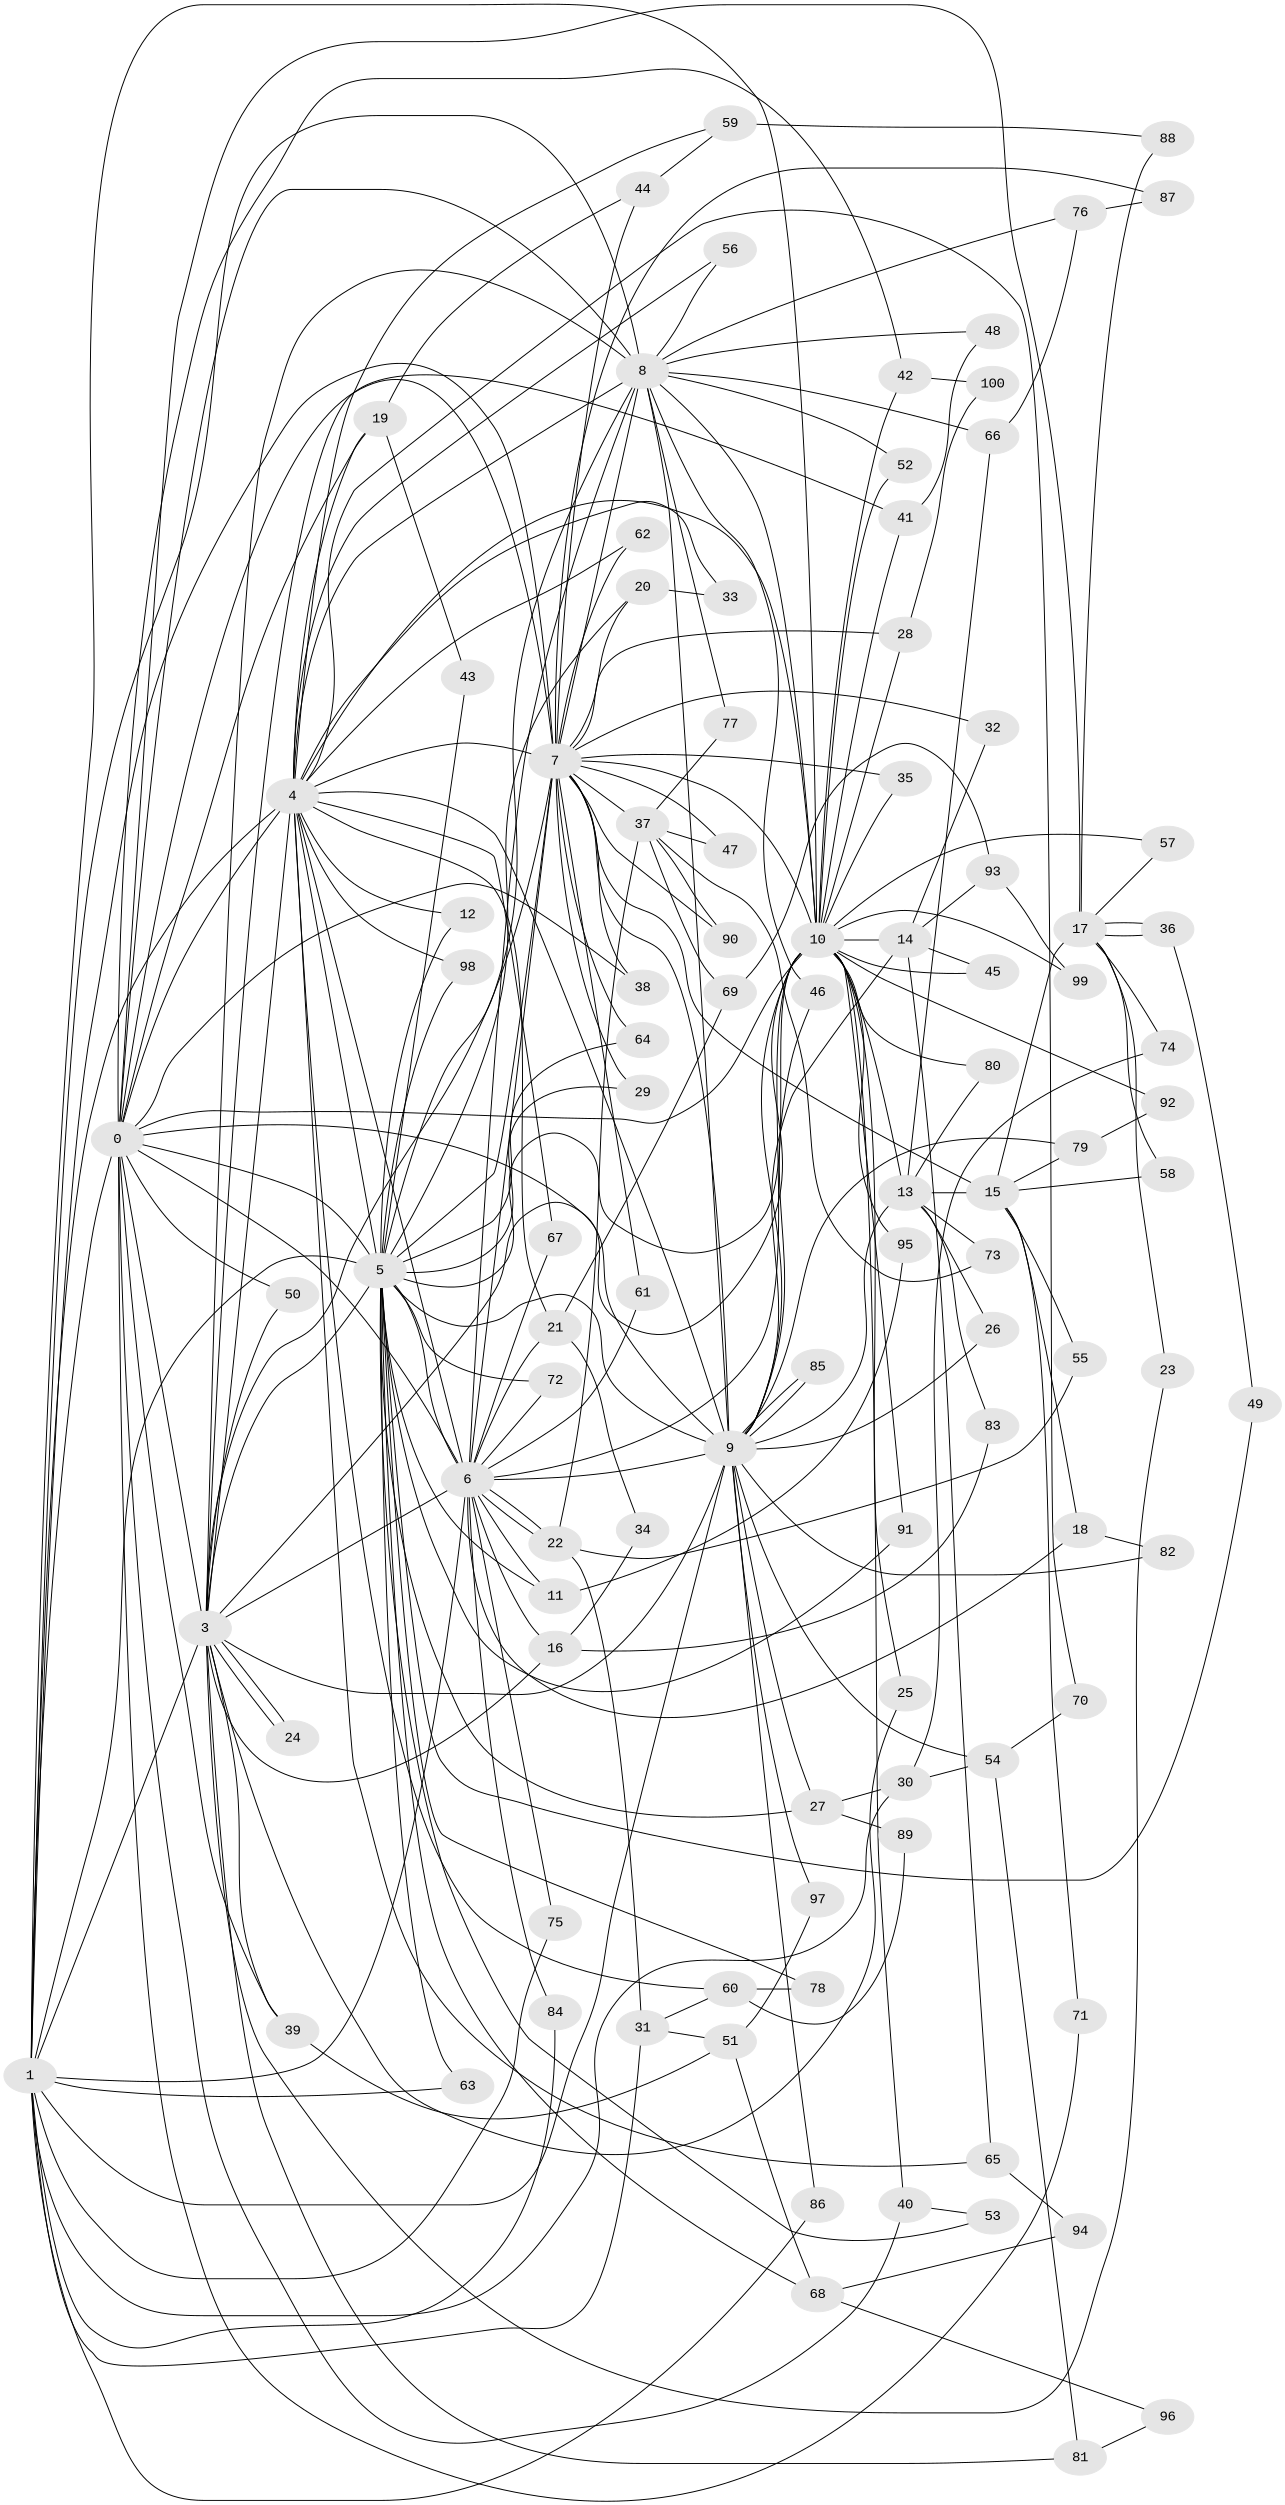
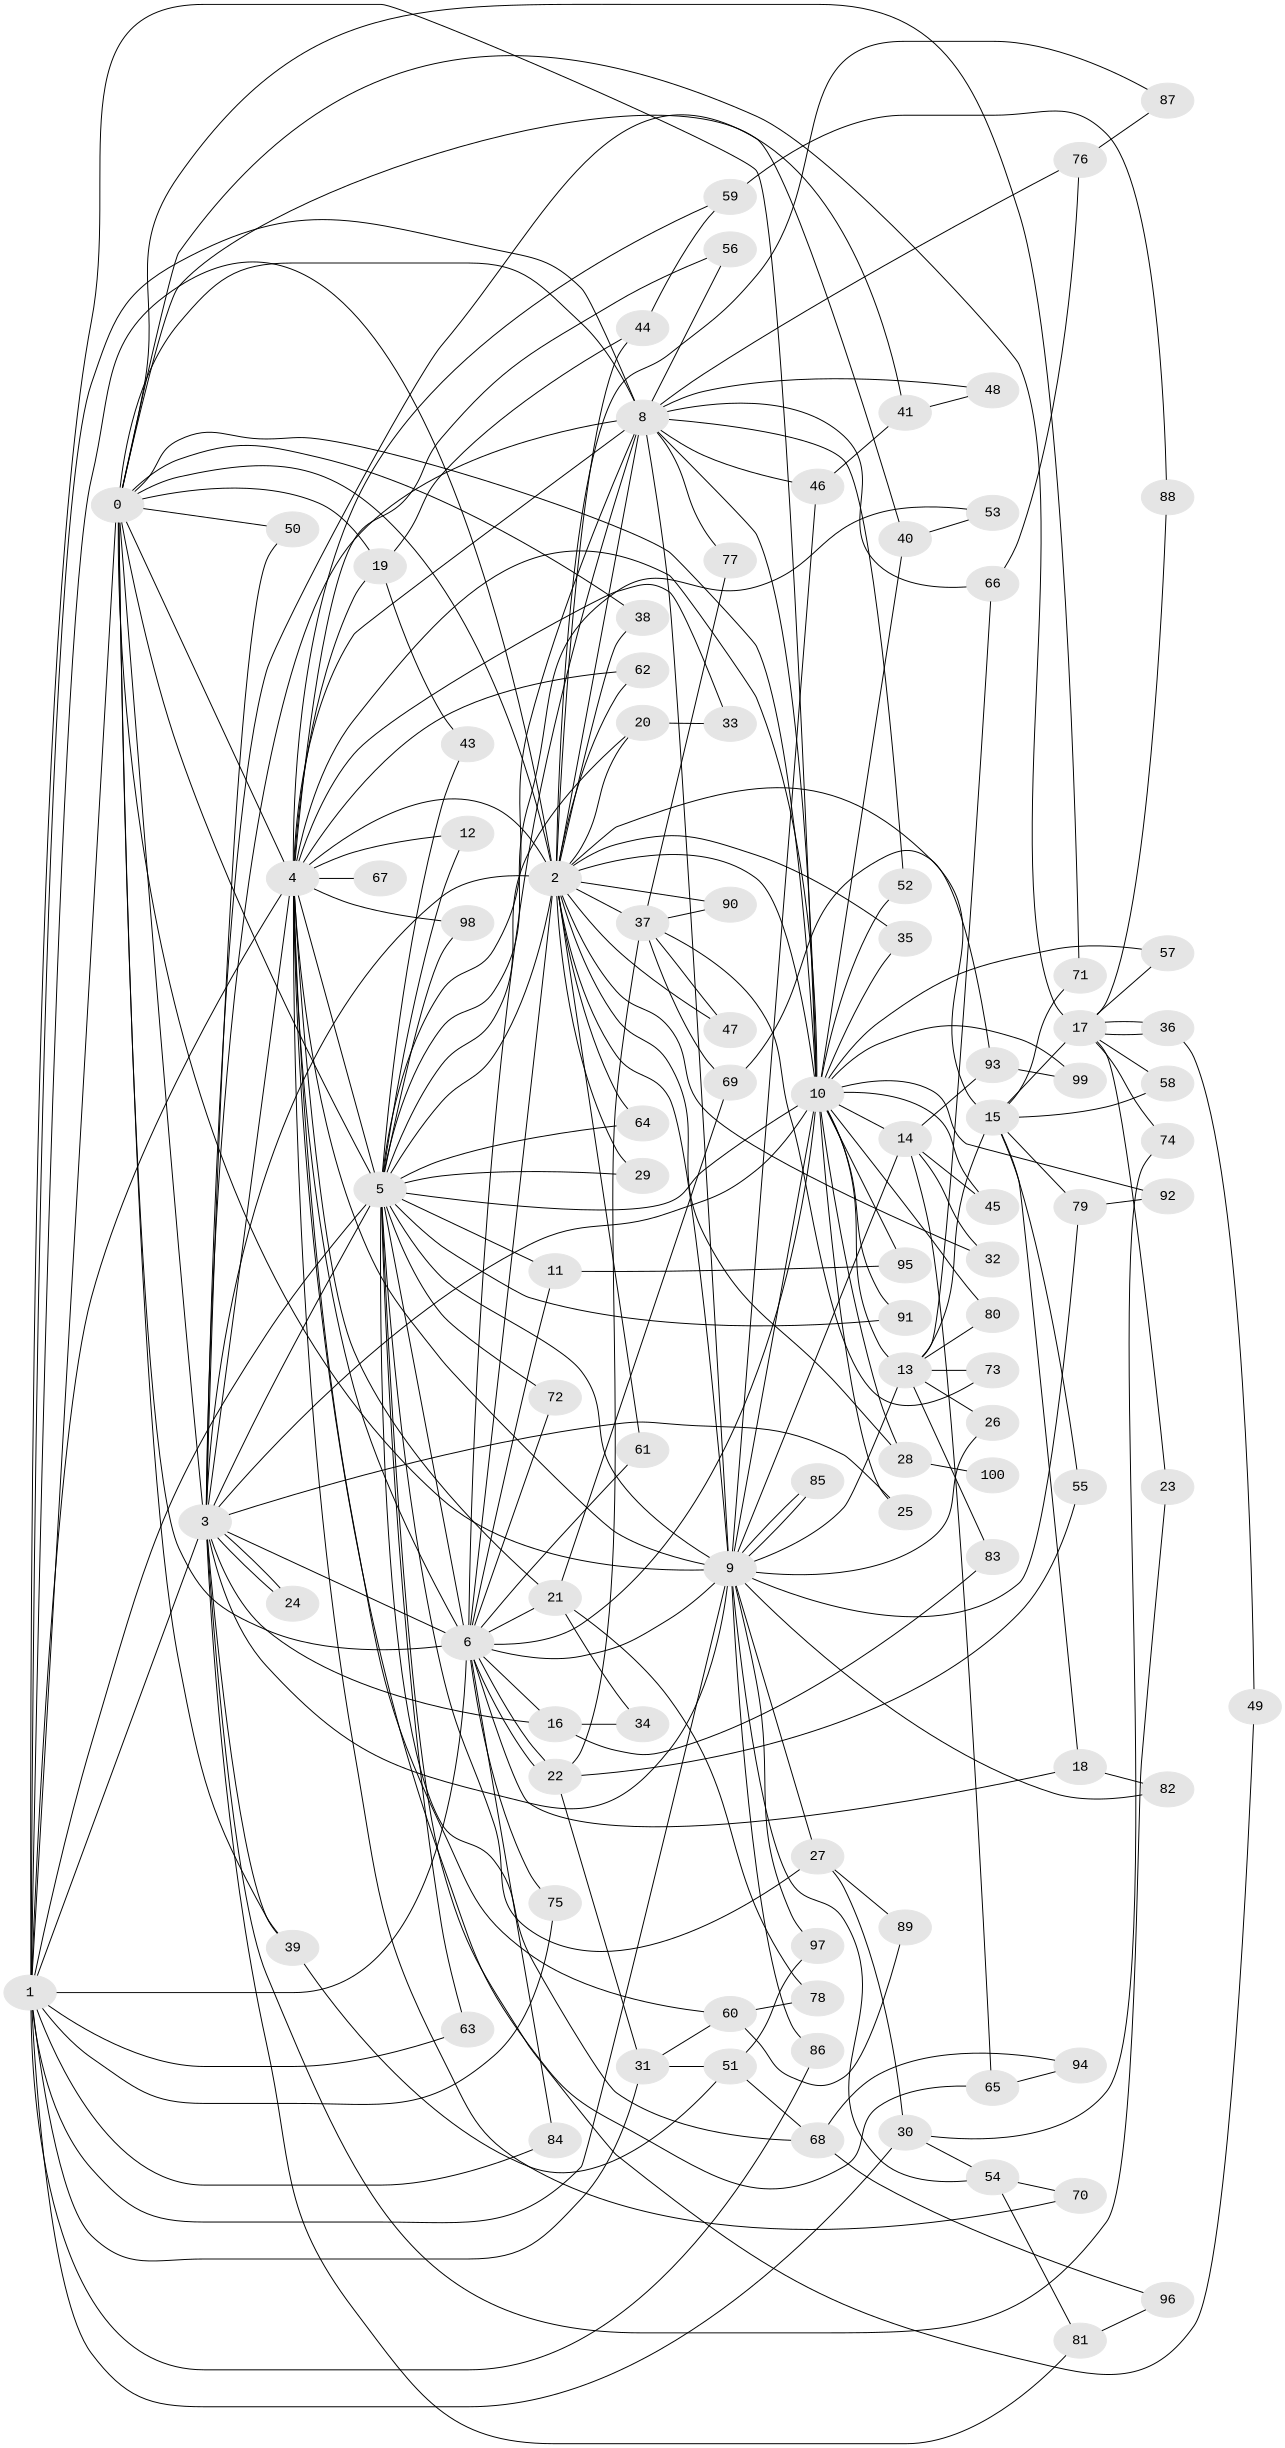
(905, 376) -> none
(854, 728) -> (863, 449)
(555, 761) -> (555, 878)
(509, 1358) -> none
(414, 1707) -> (714, 1780)
